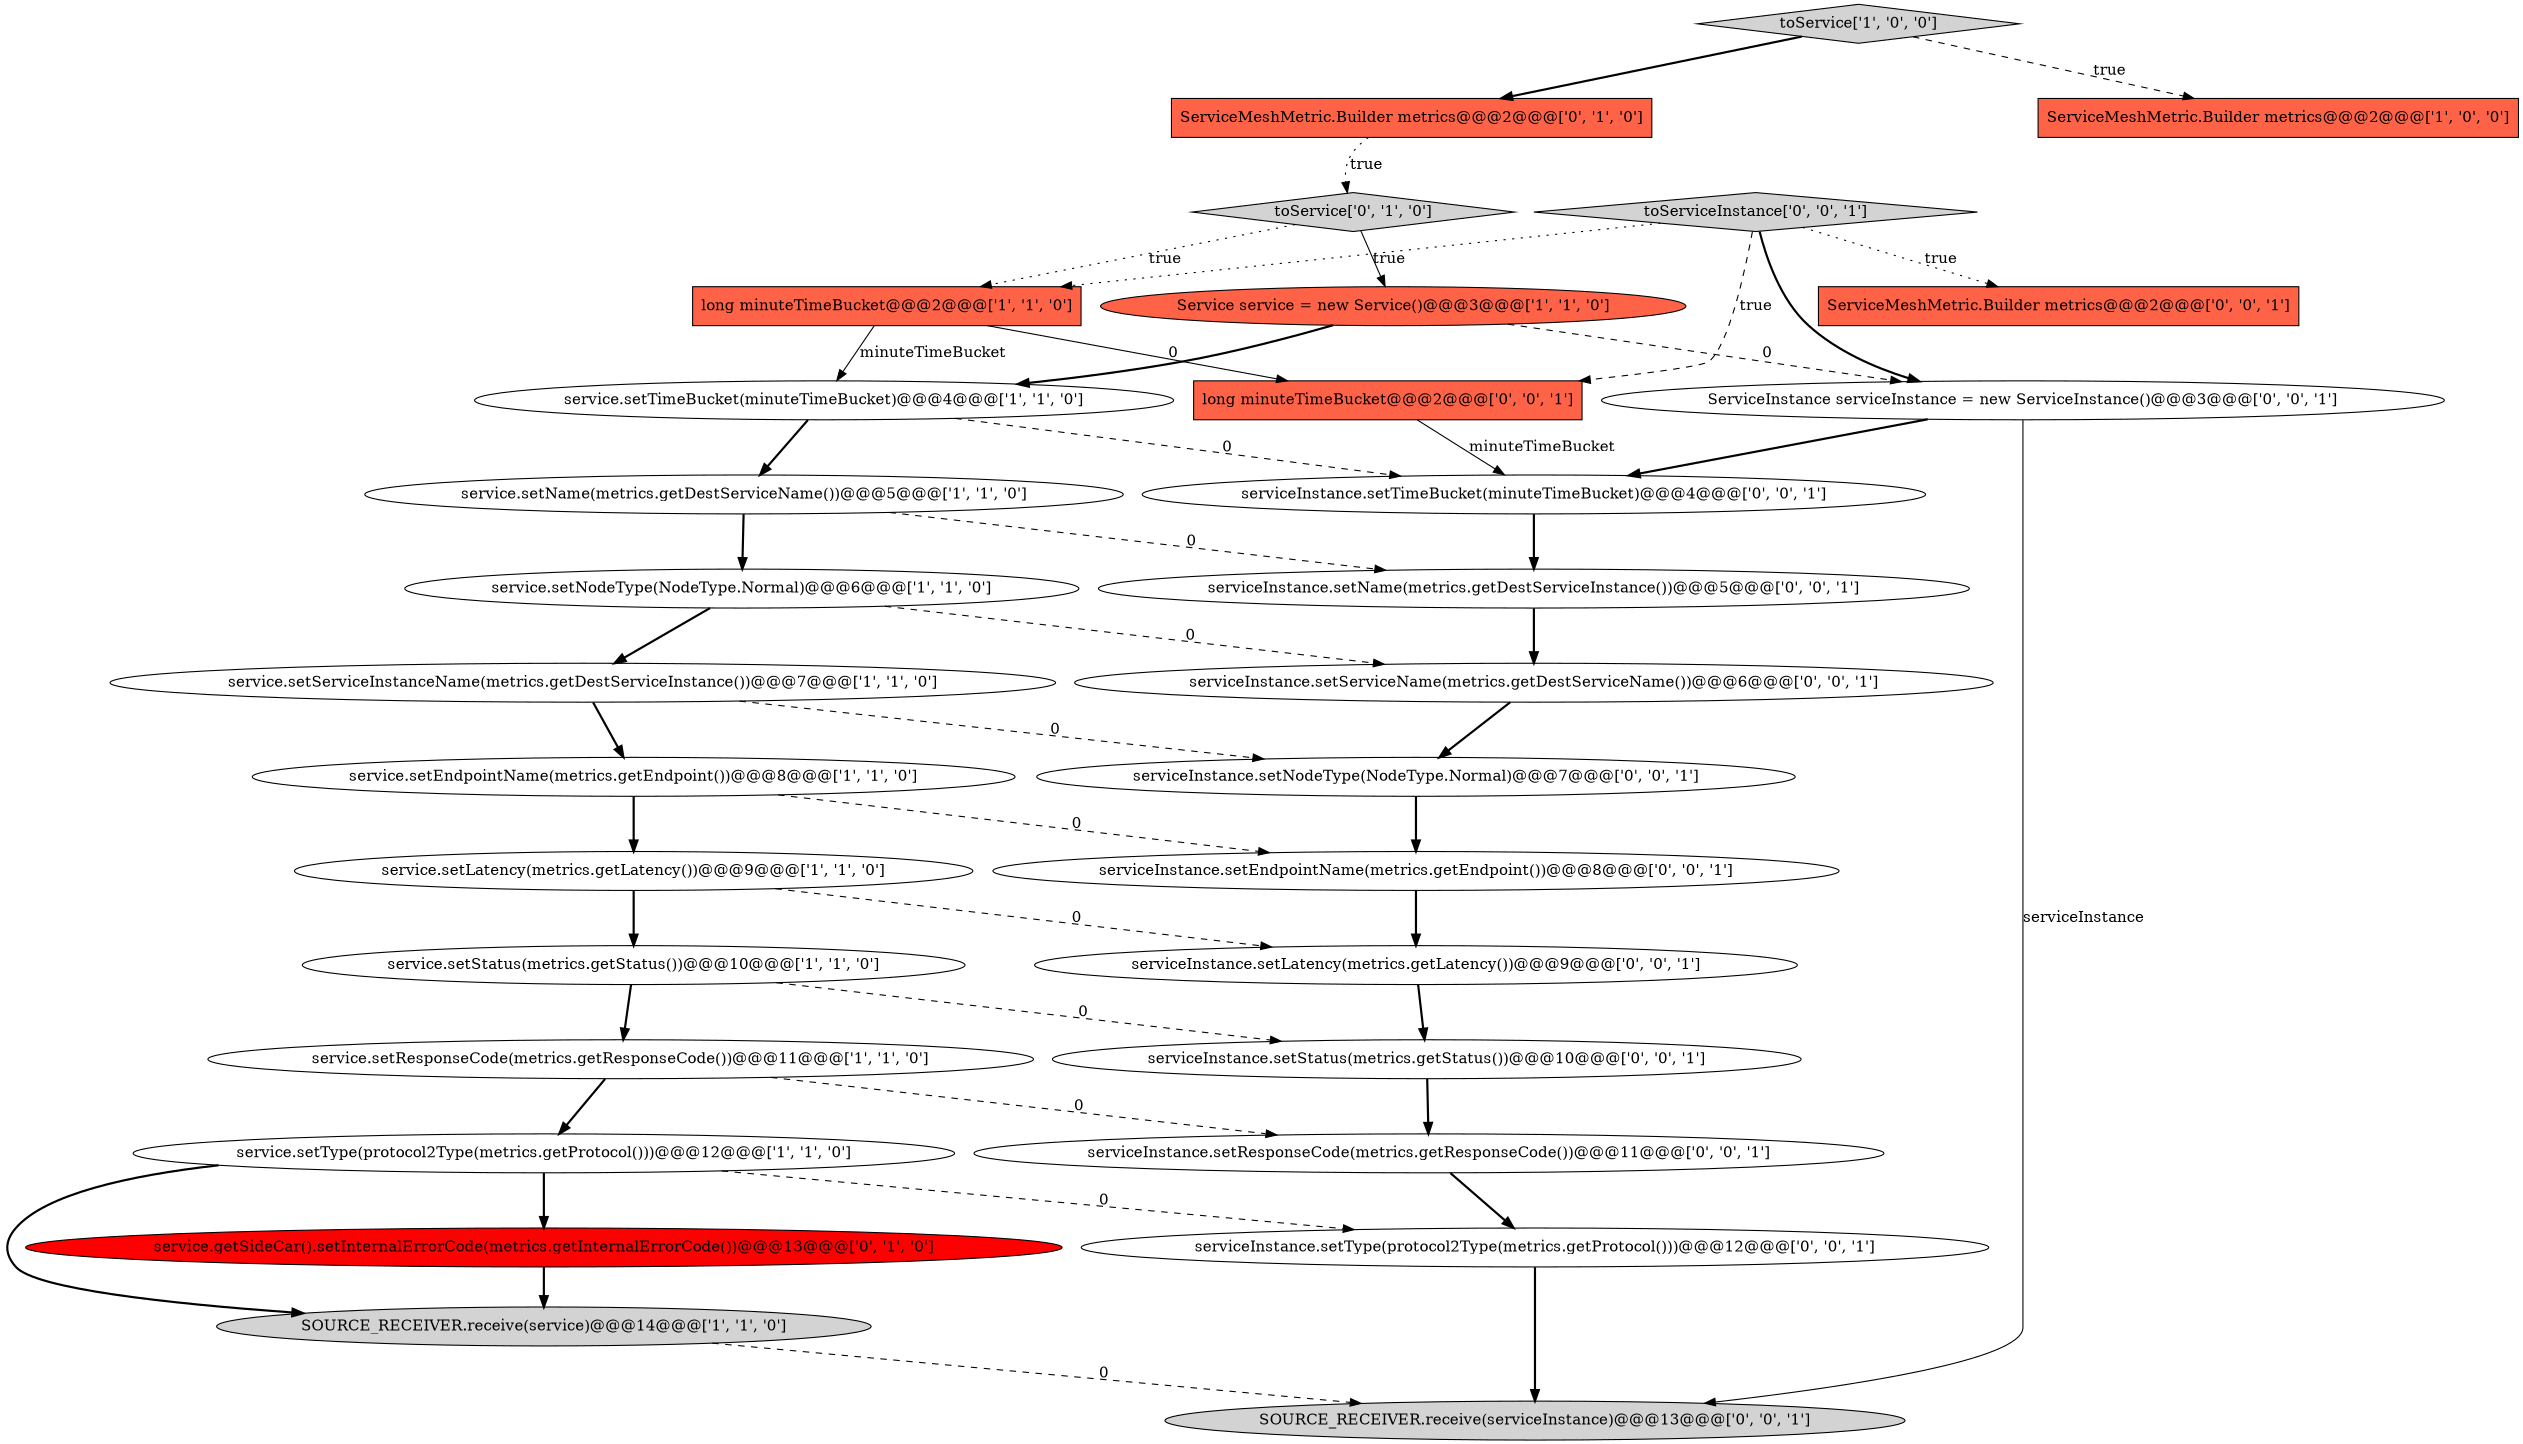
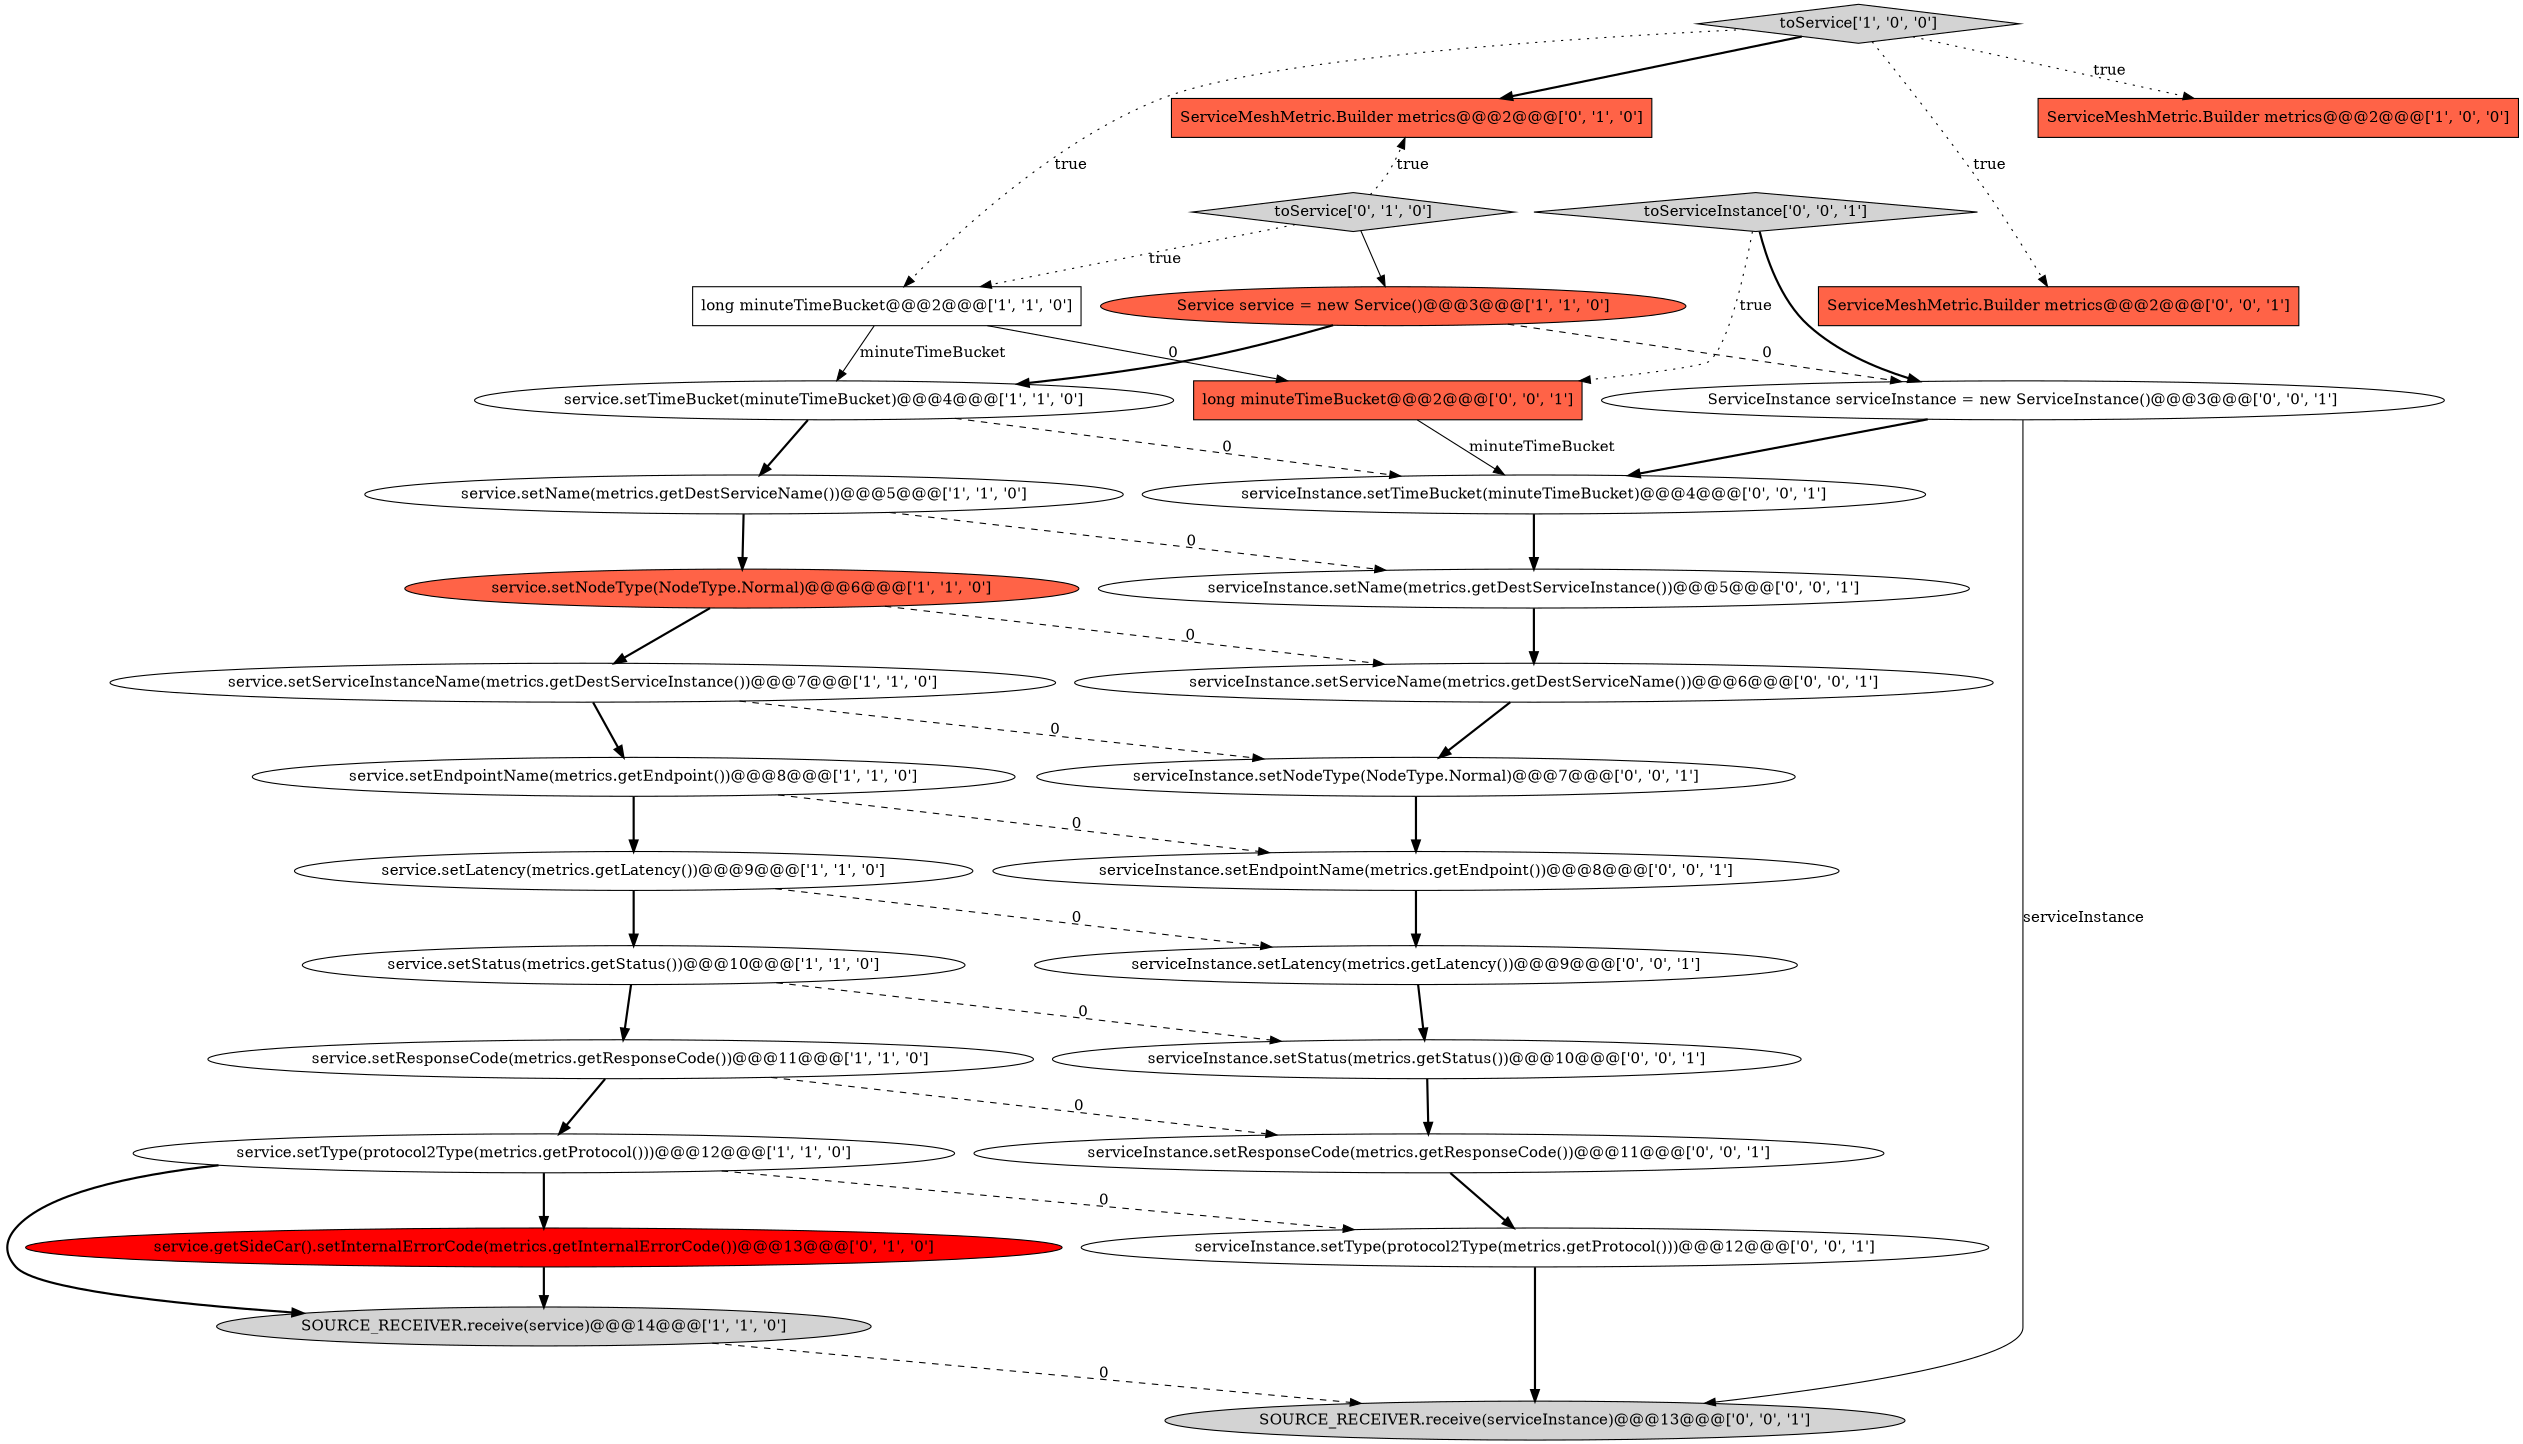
(2048, 66) -> (2048, 66)
(1350, 156) -> (1388, 173)
(1381, 253) -> (1297, 68)
(1895, 256) -> (1961, 156)
(887, 306) -> (887, 306)
(1721, 343) -> (1721, 343)
(742, 589) -> (742, 589)
